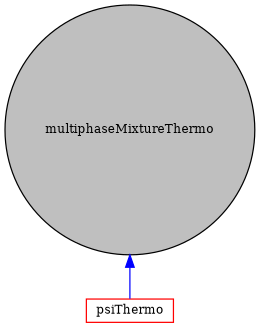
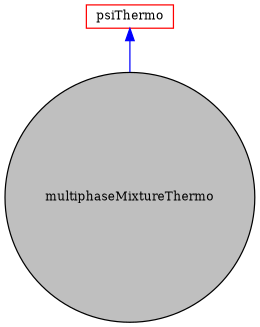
(130, 283) -> (130, 56)
